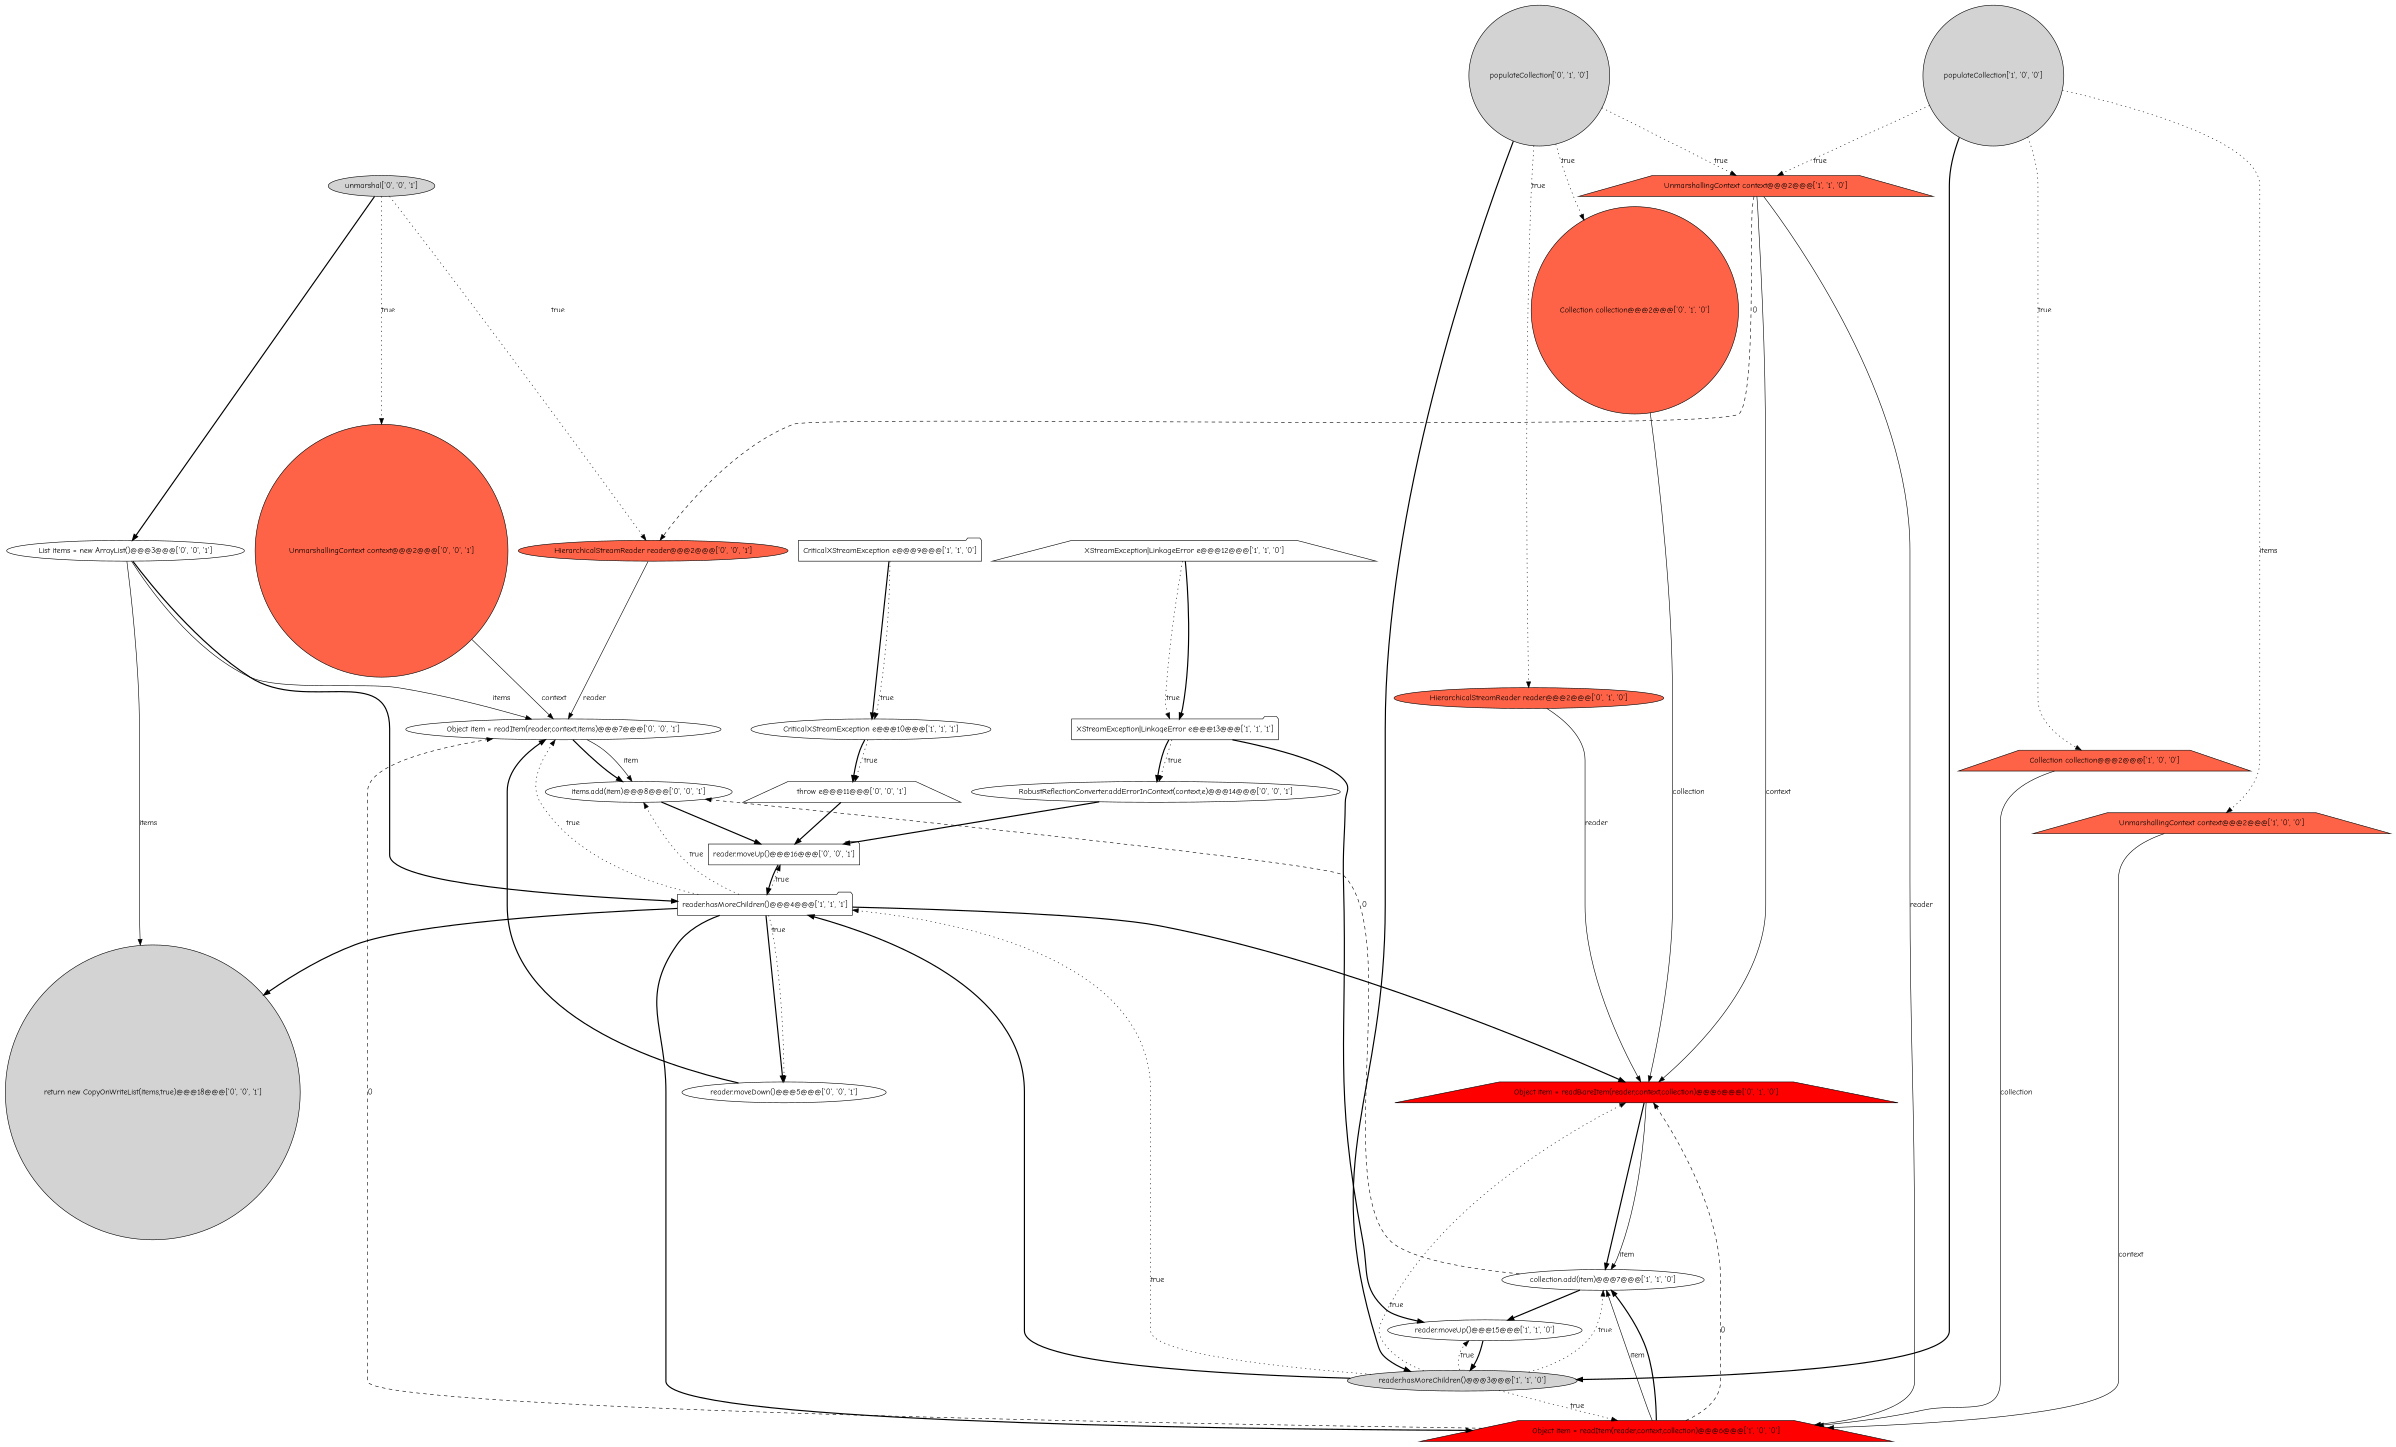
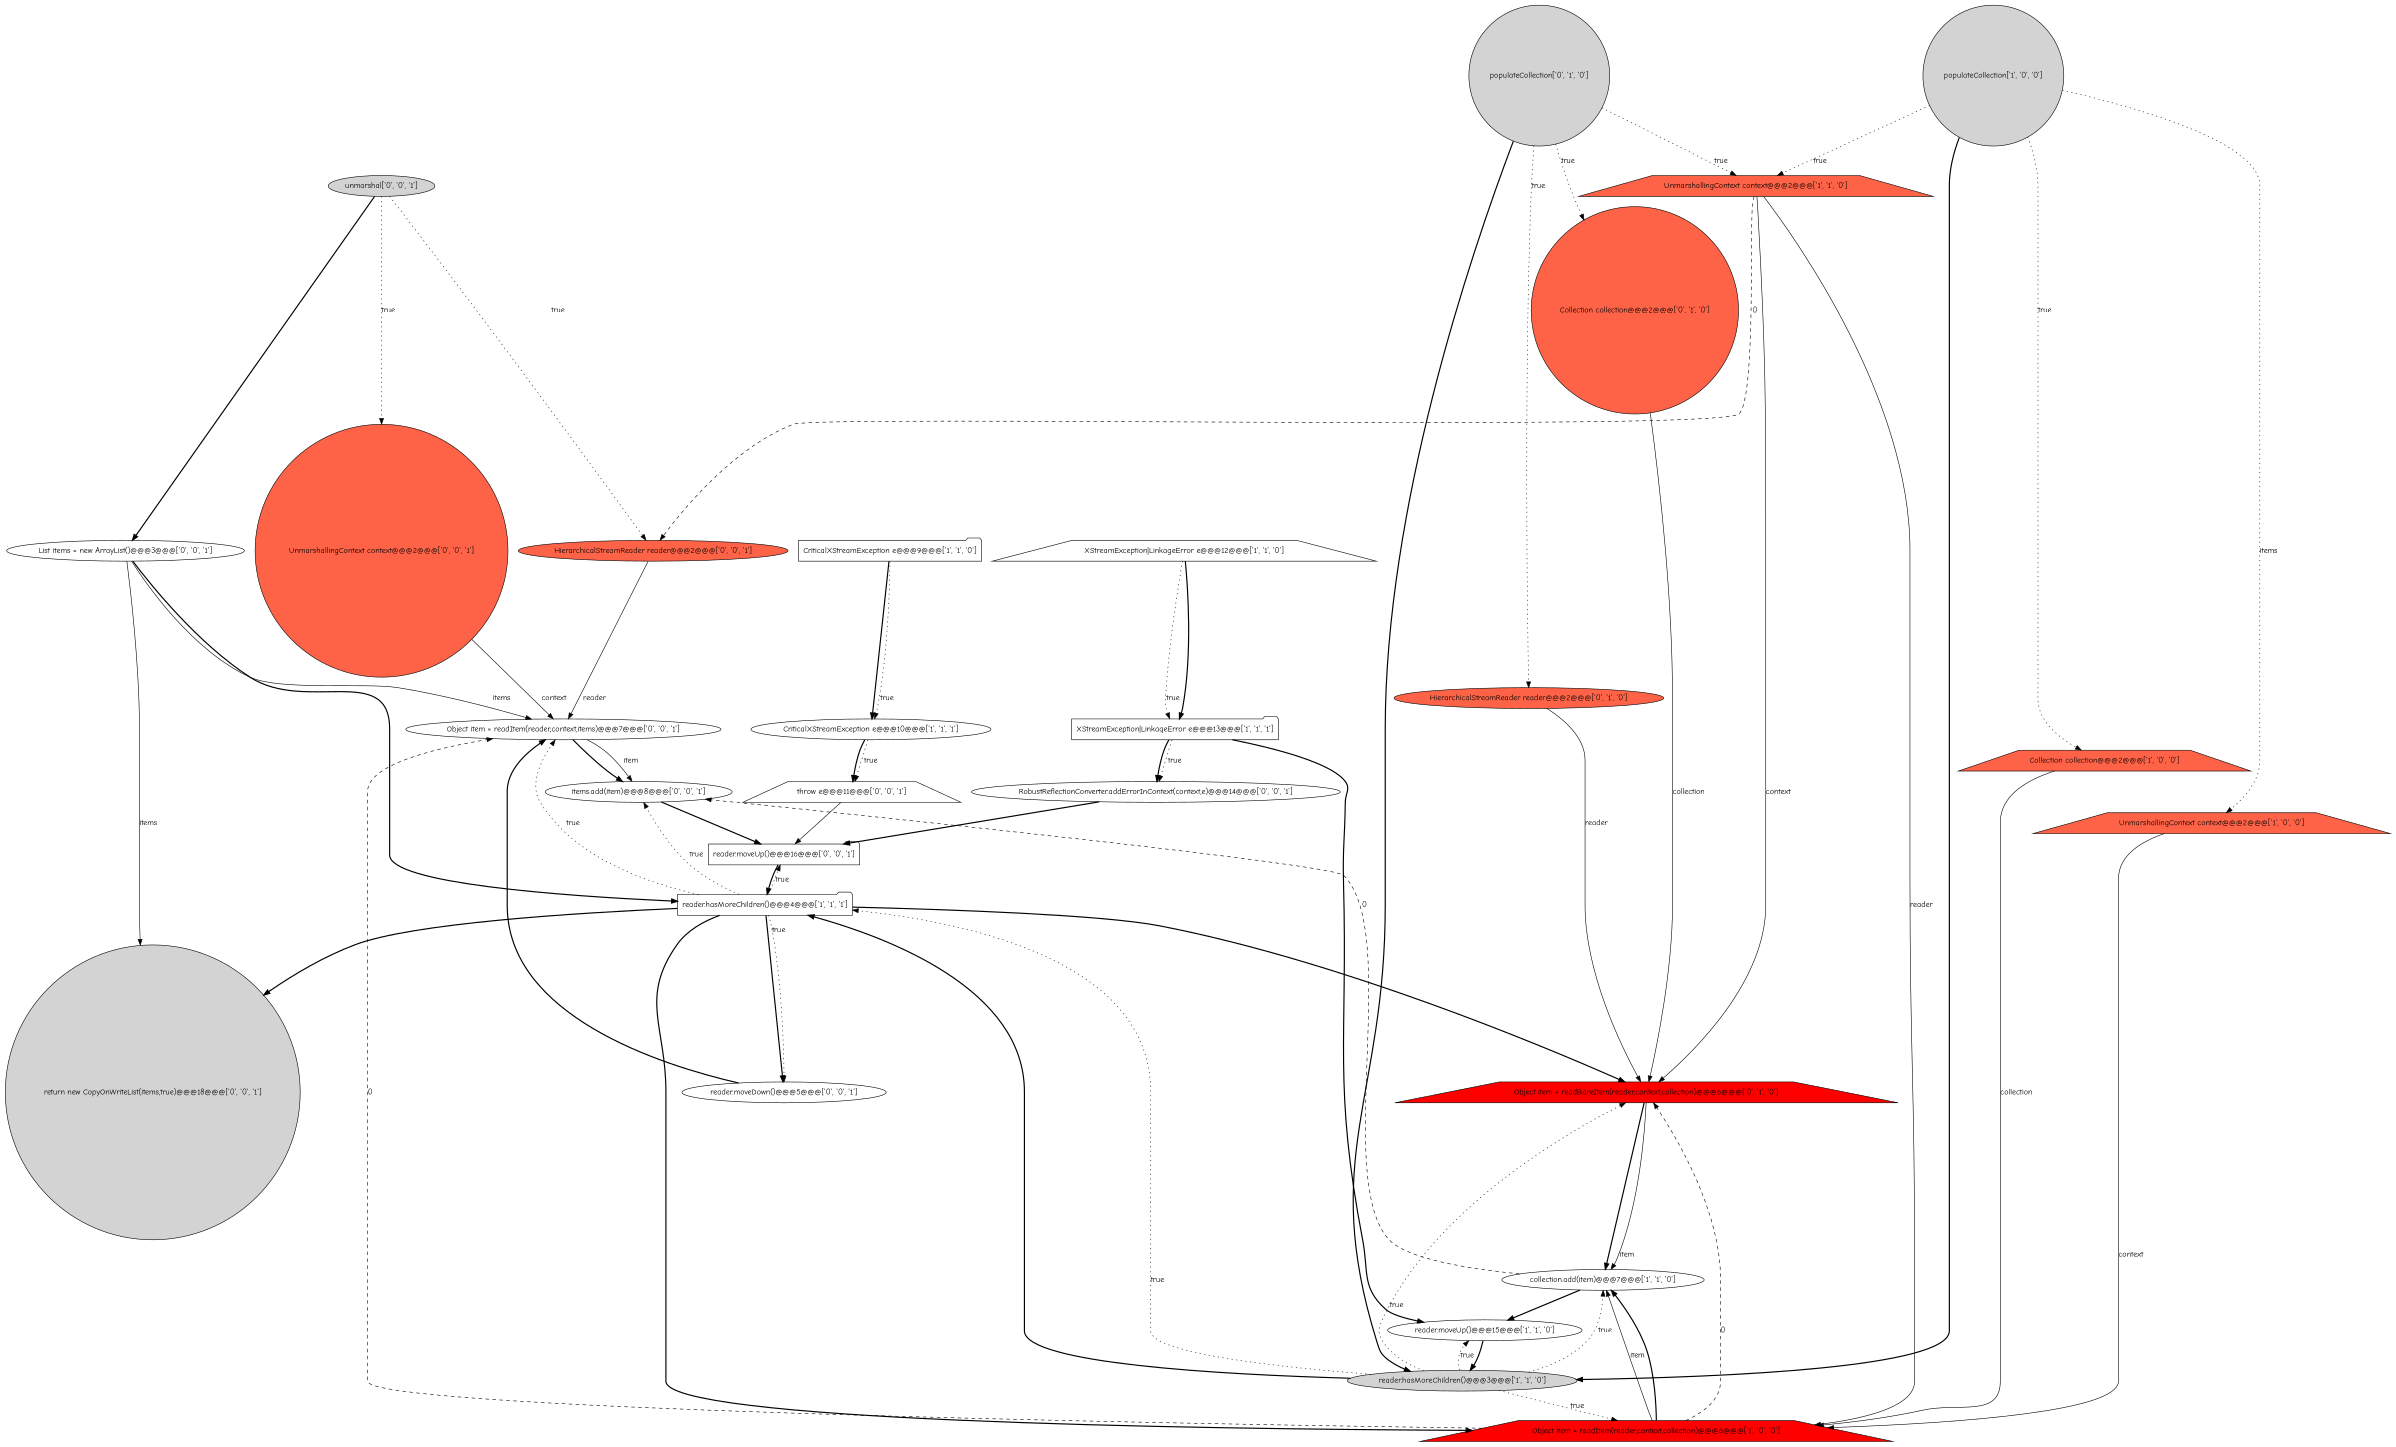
(820, 821) -> (820, 821)
